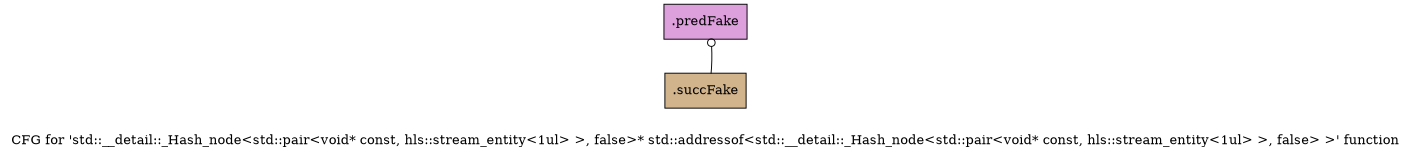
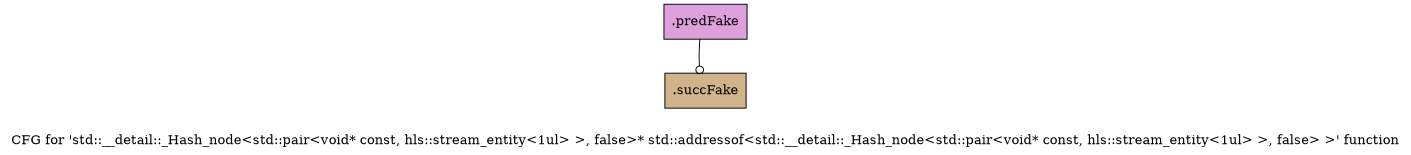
(712, 60) -> (699, 52)
